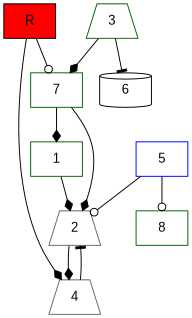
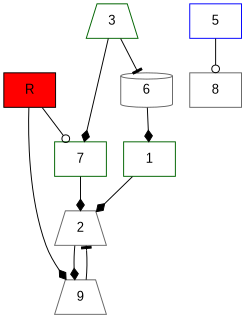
(126, 90) -> (147, 90)
(57, 119) -> (148, 119)
(119, 193) -> none
(162, 228) -> (216, 90)
(75, 297) -> (80, 297)
